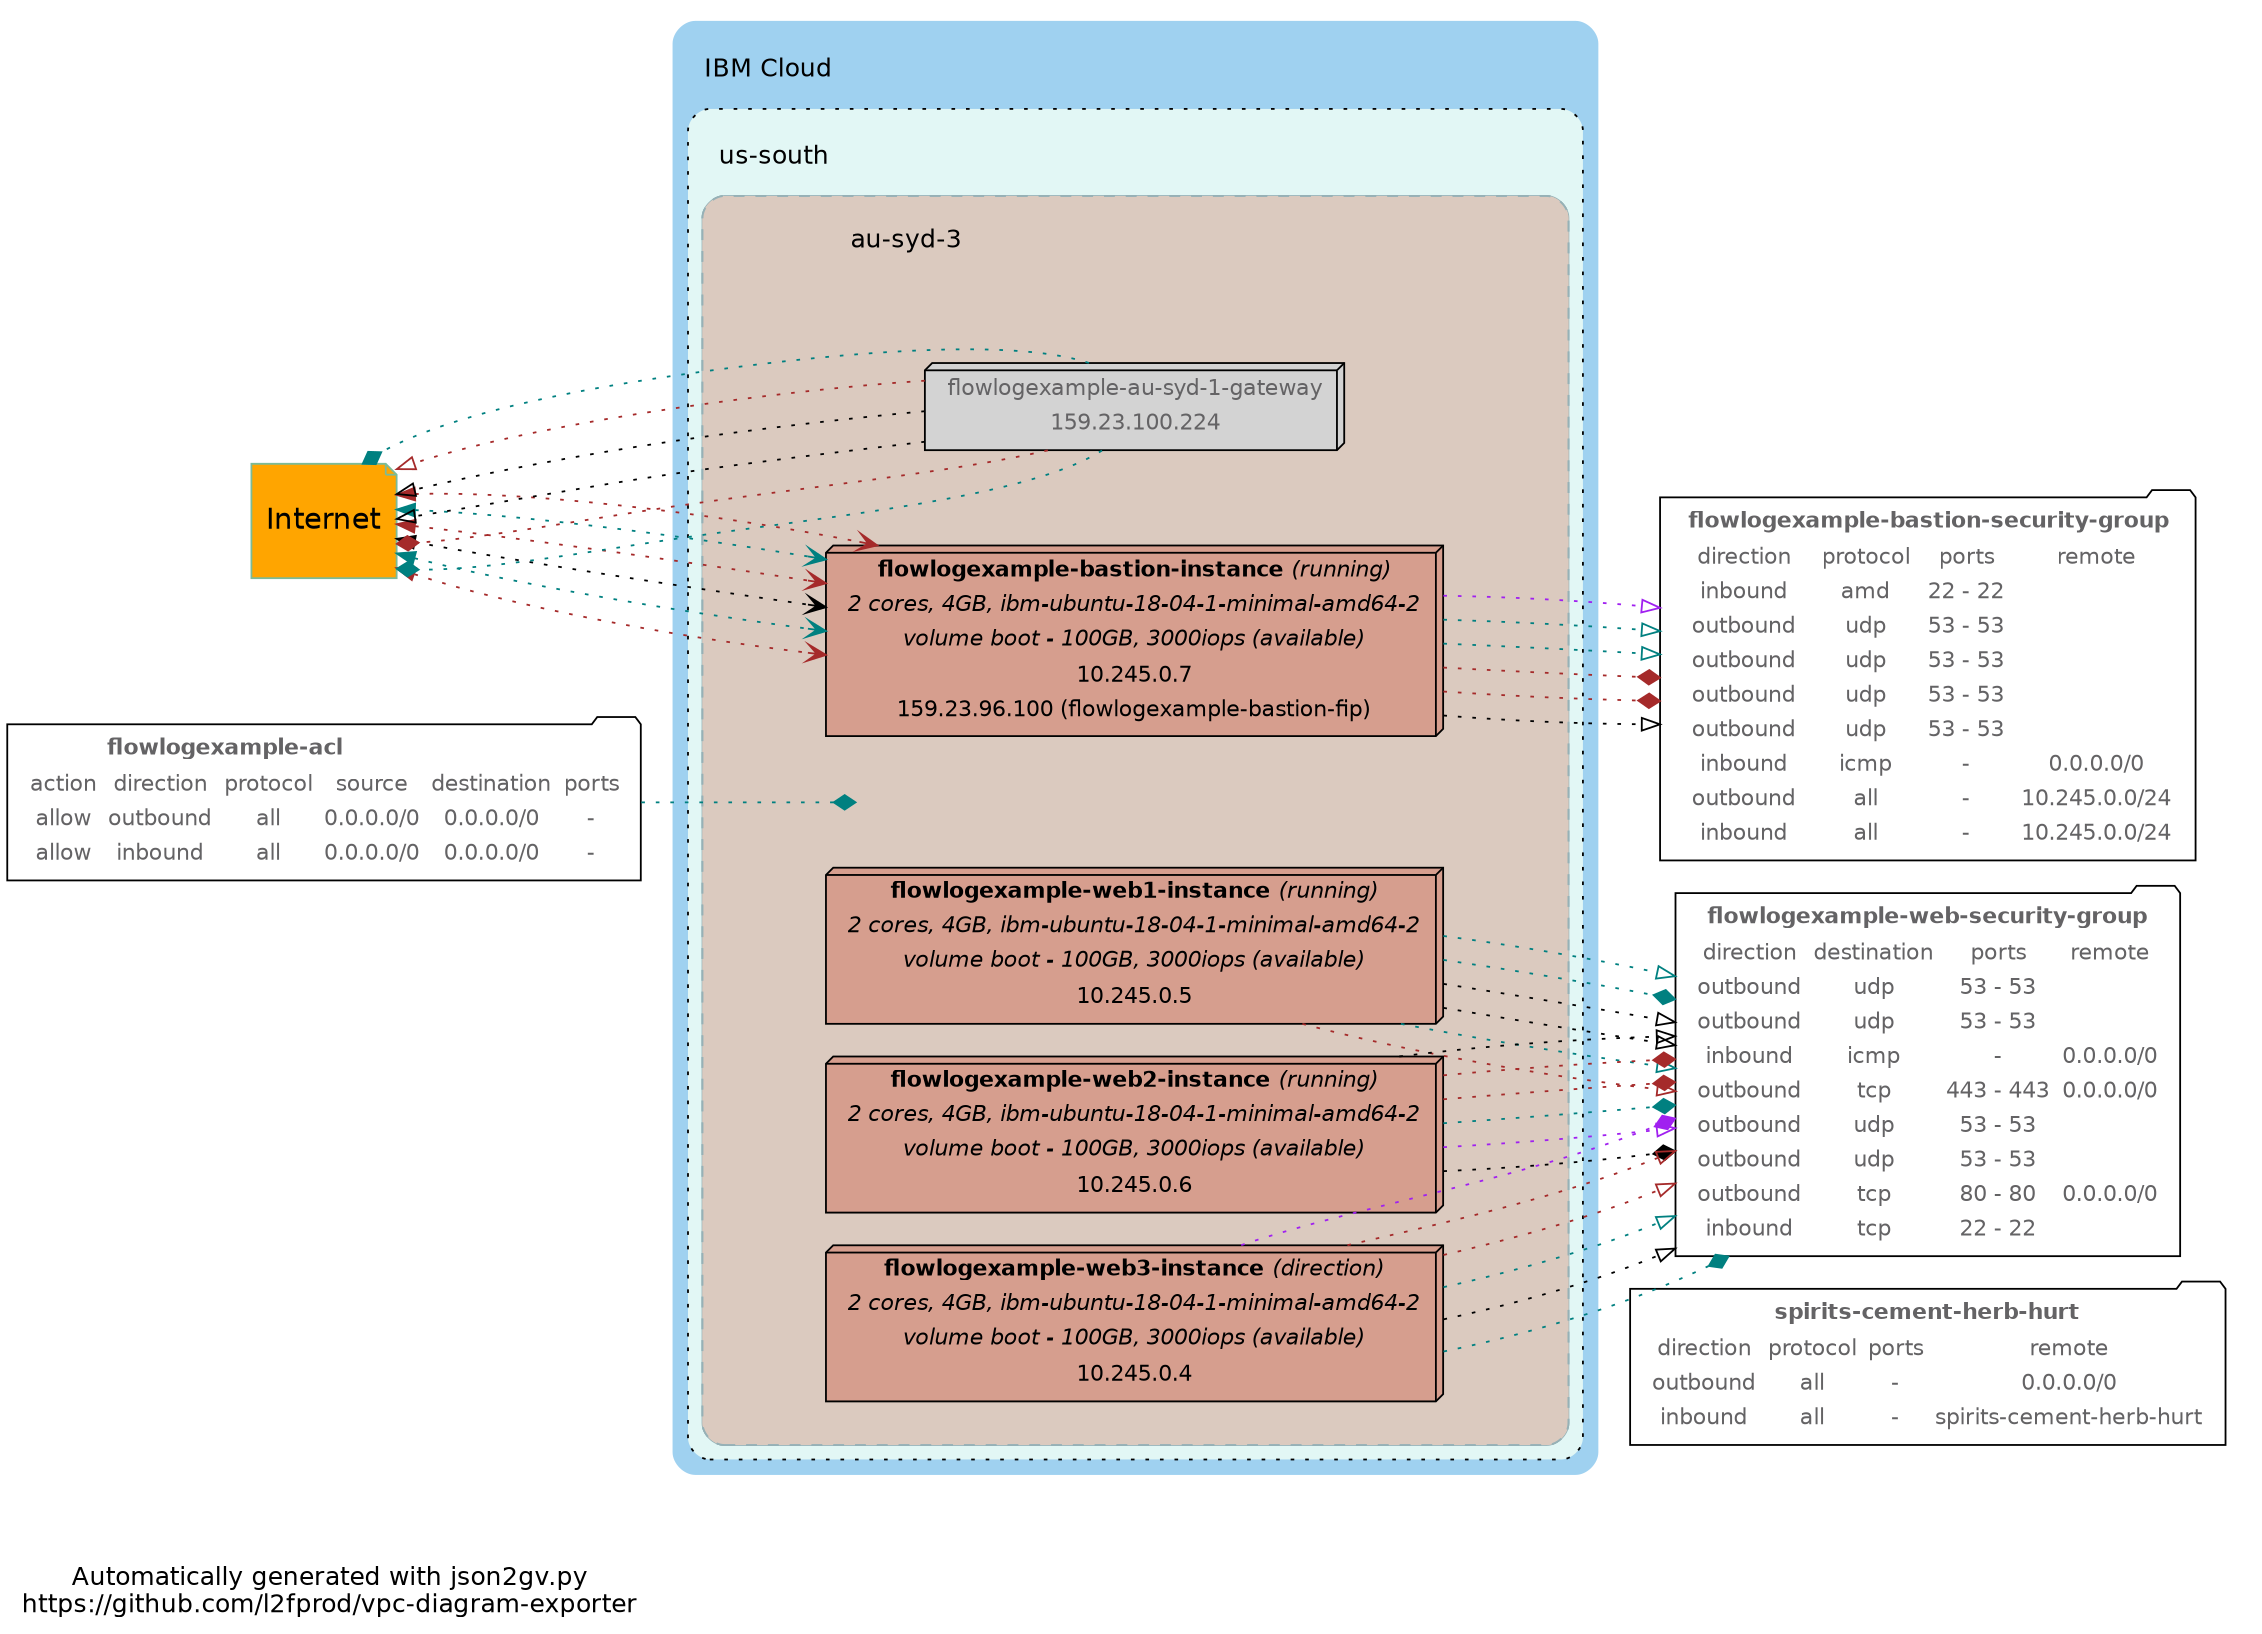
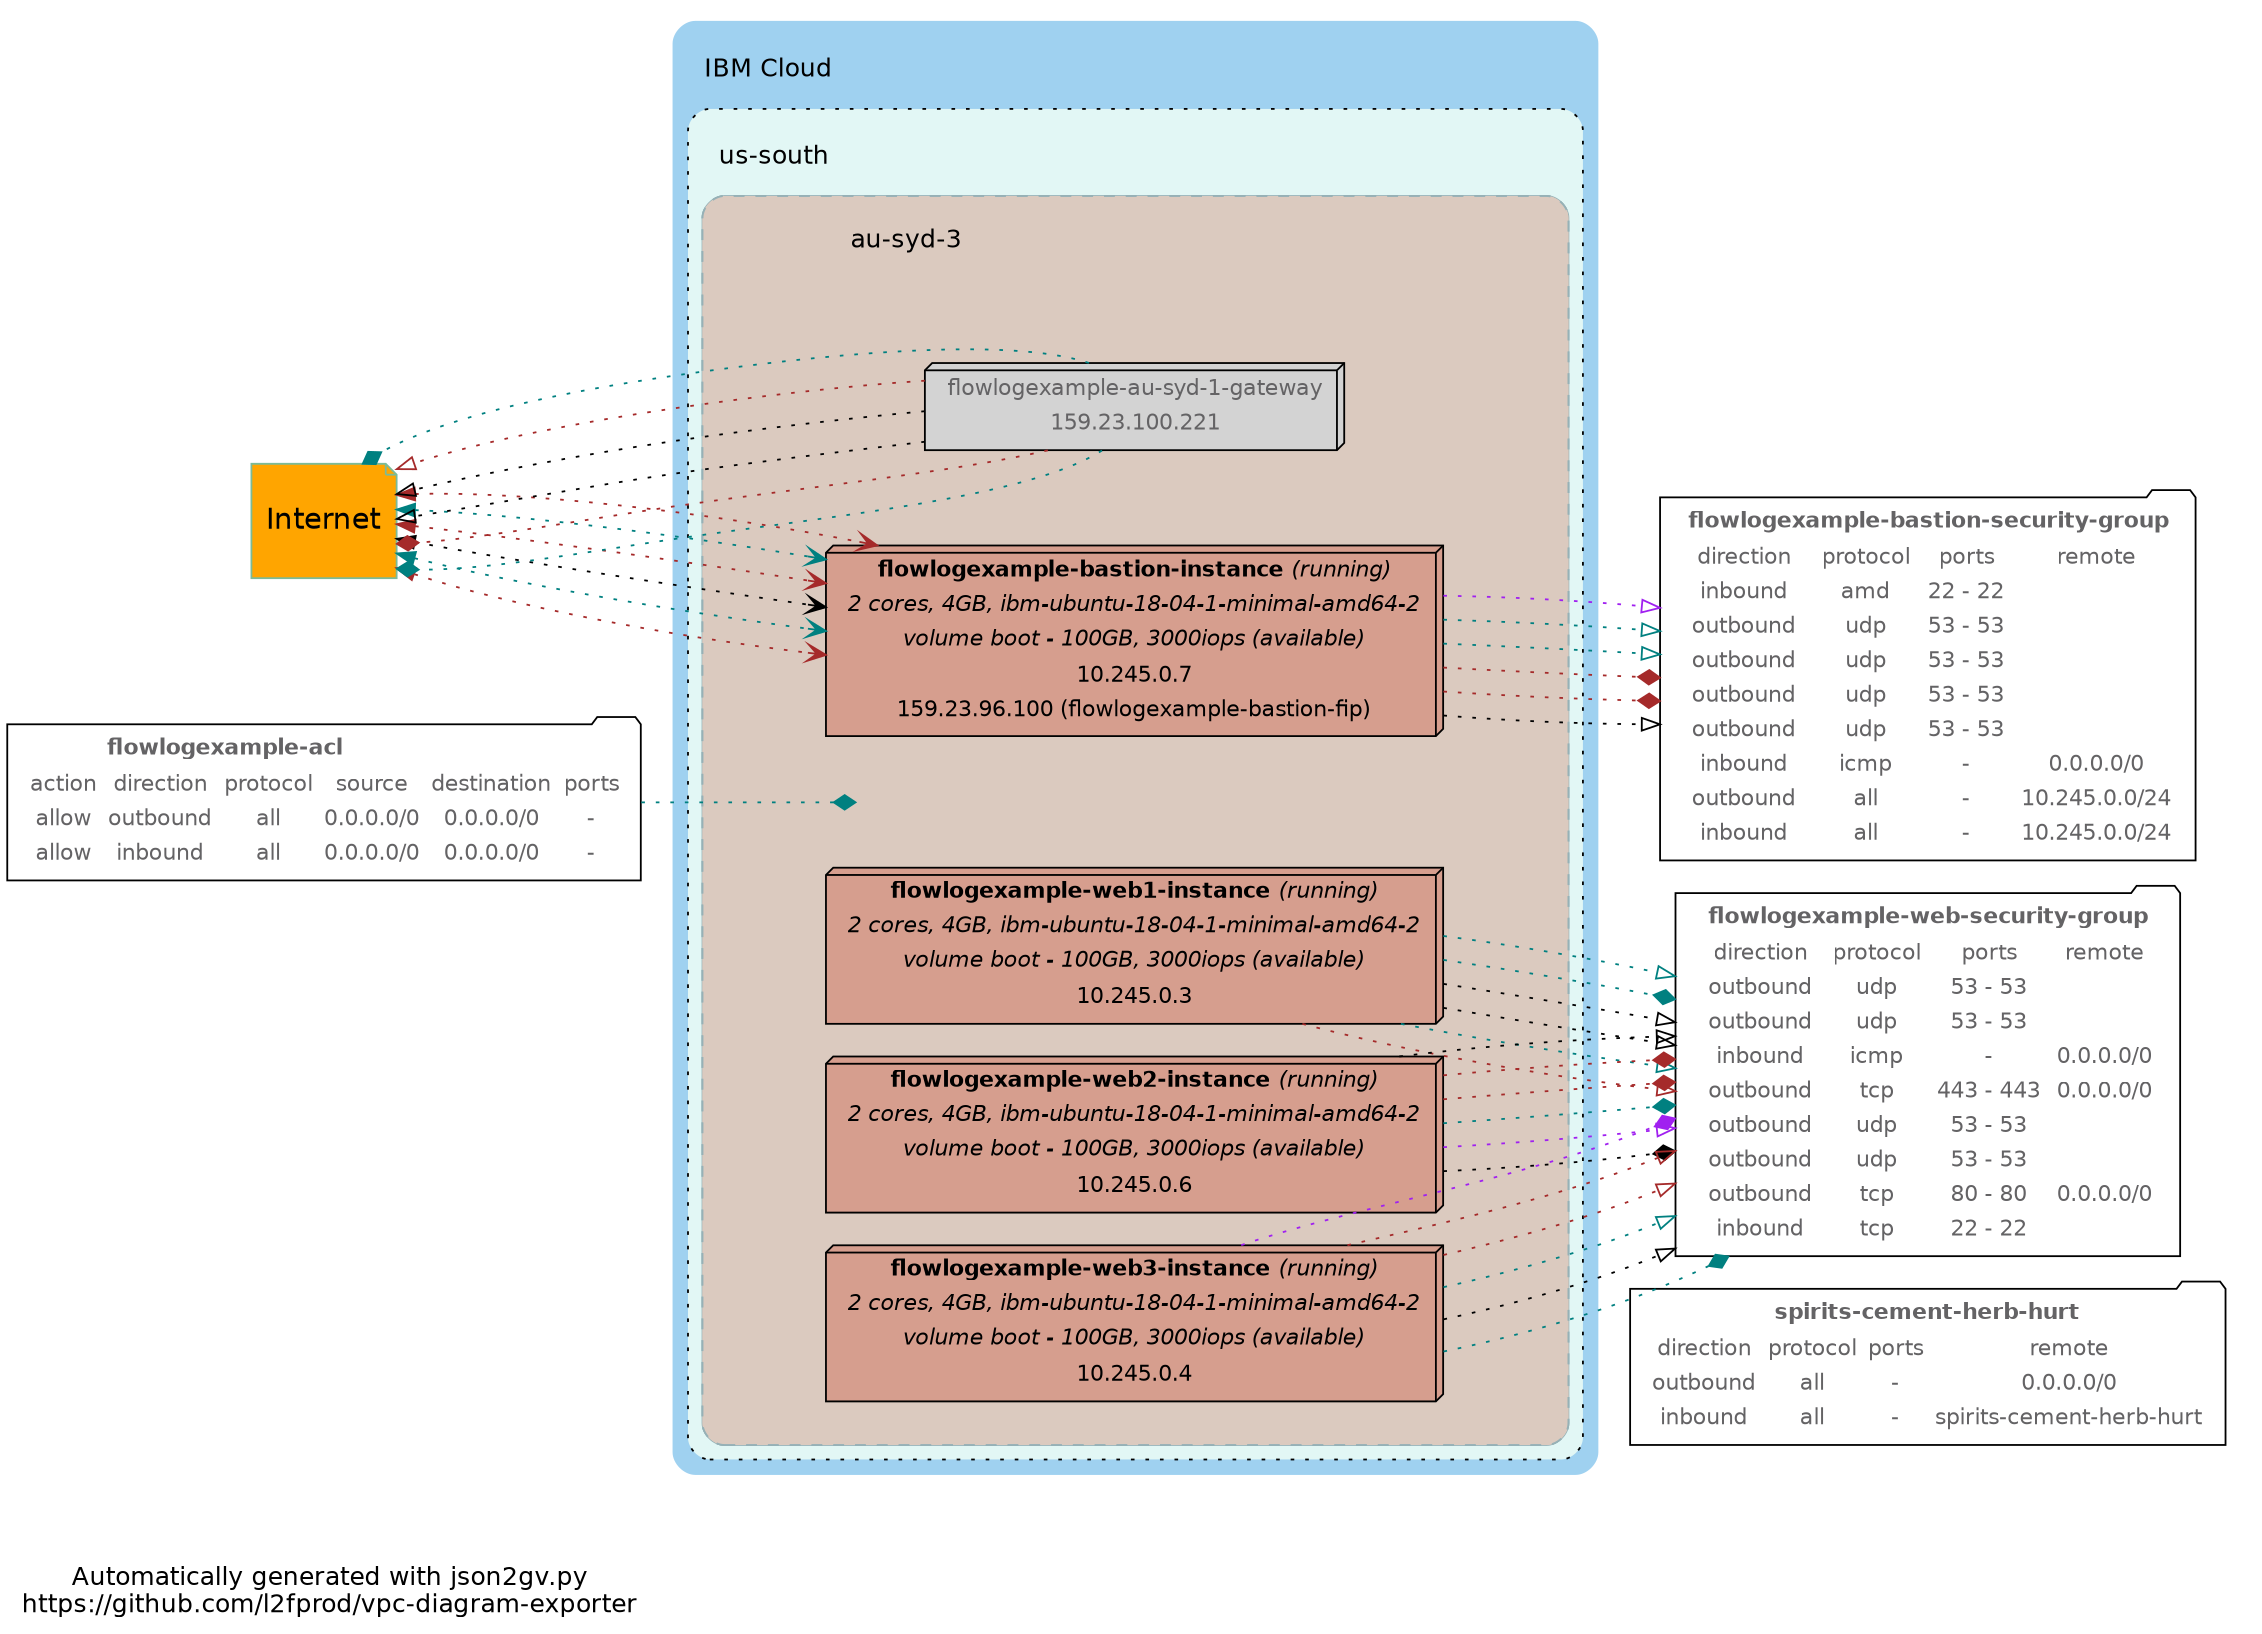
(1135, 423) -> (1135, 423)
(1874, 953) -> (1877, 953)
(1135, 997) -> (1135, 997)
(1329, 1269) -> (1329, 1269)
